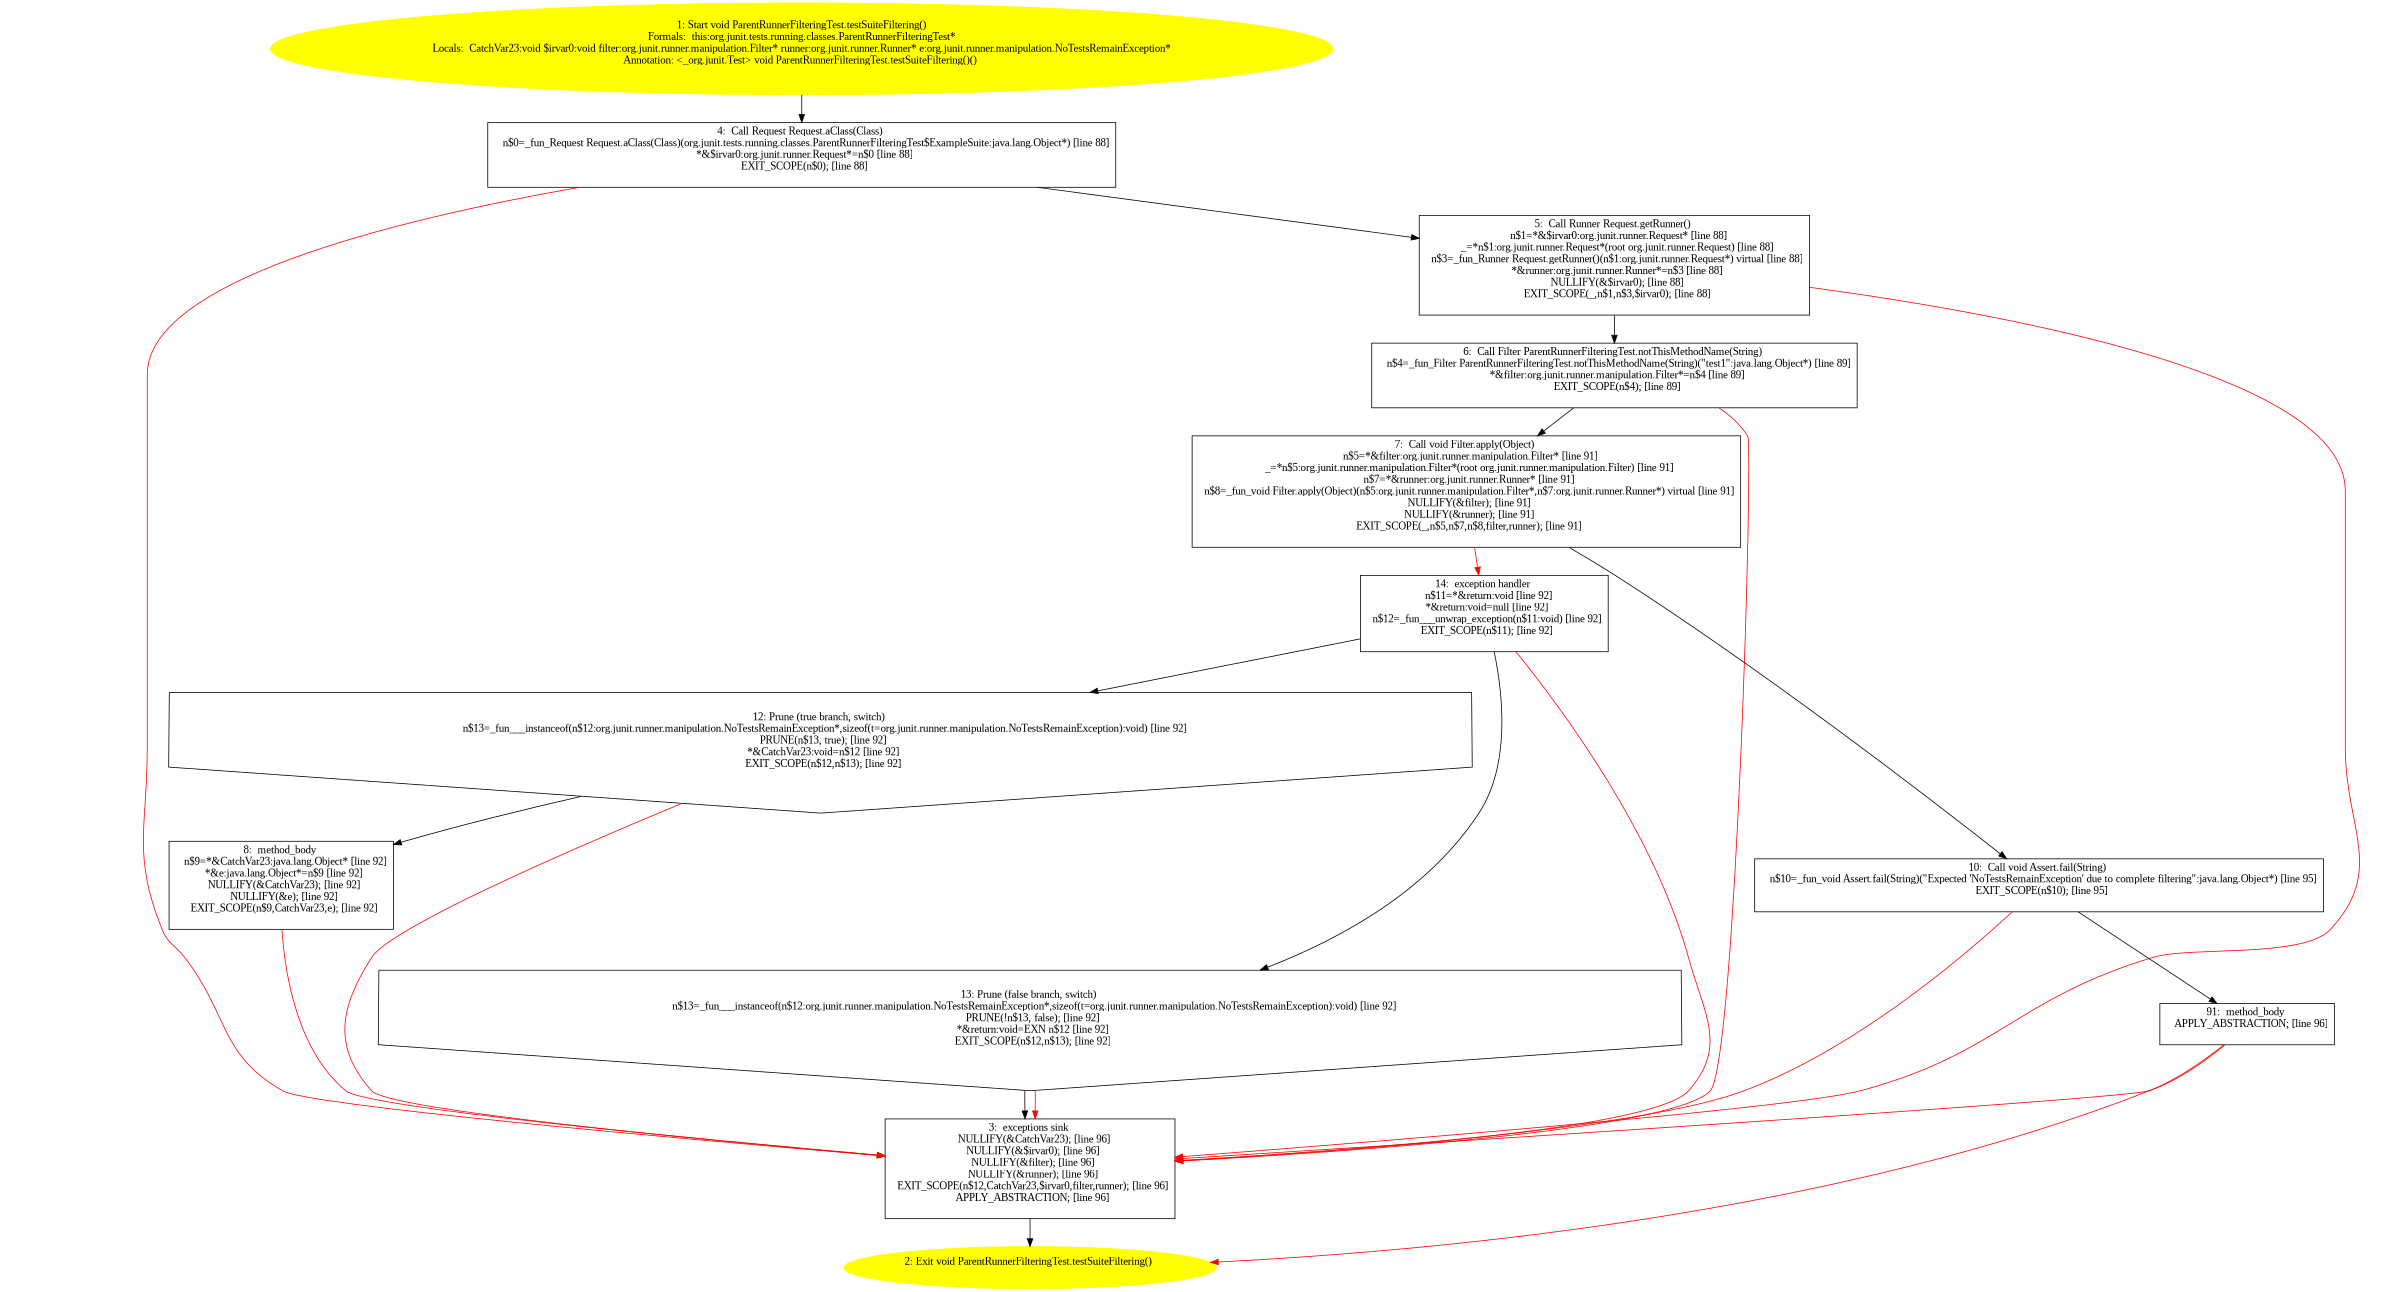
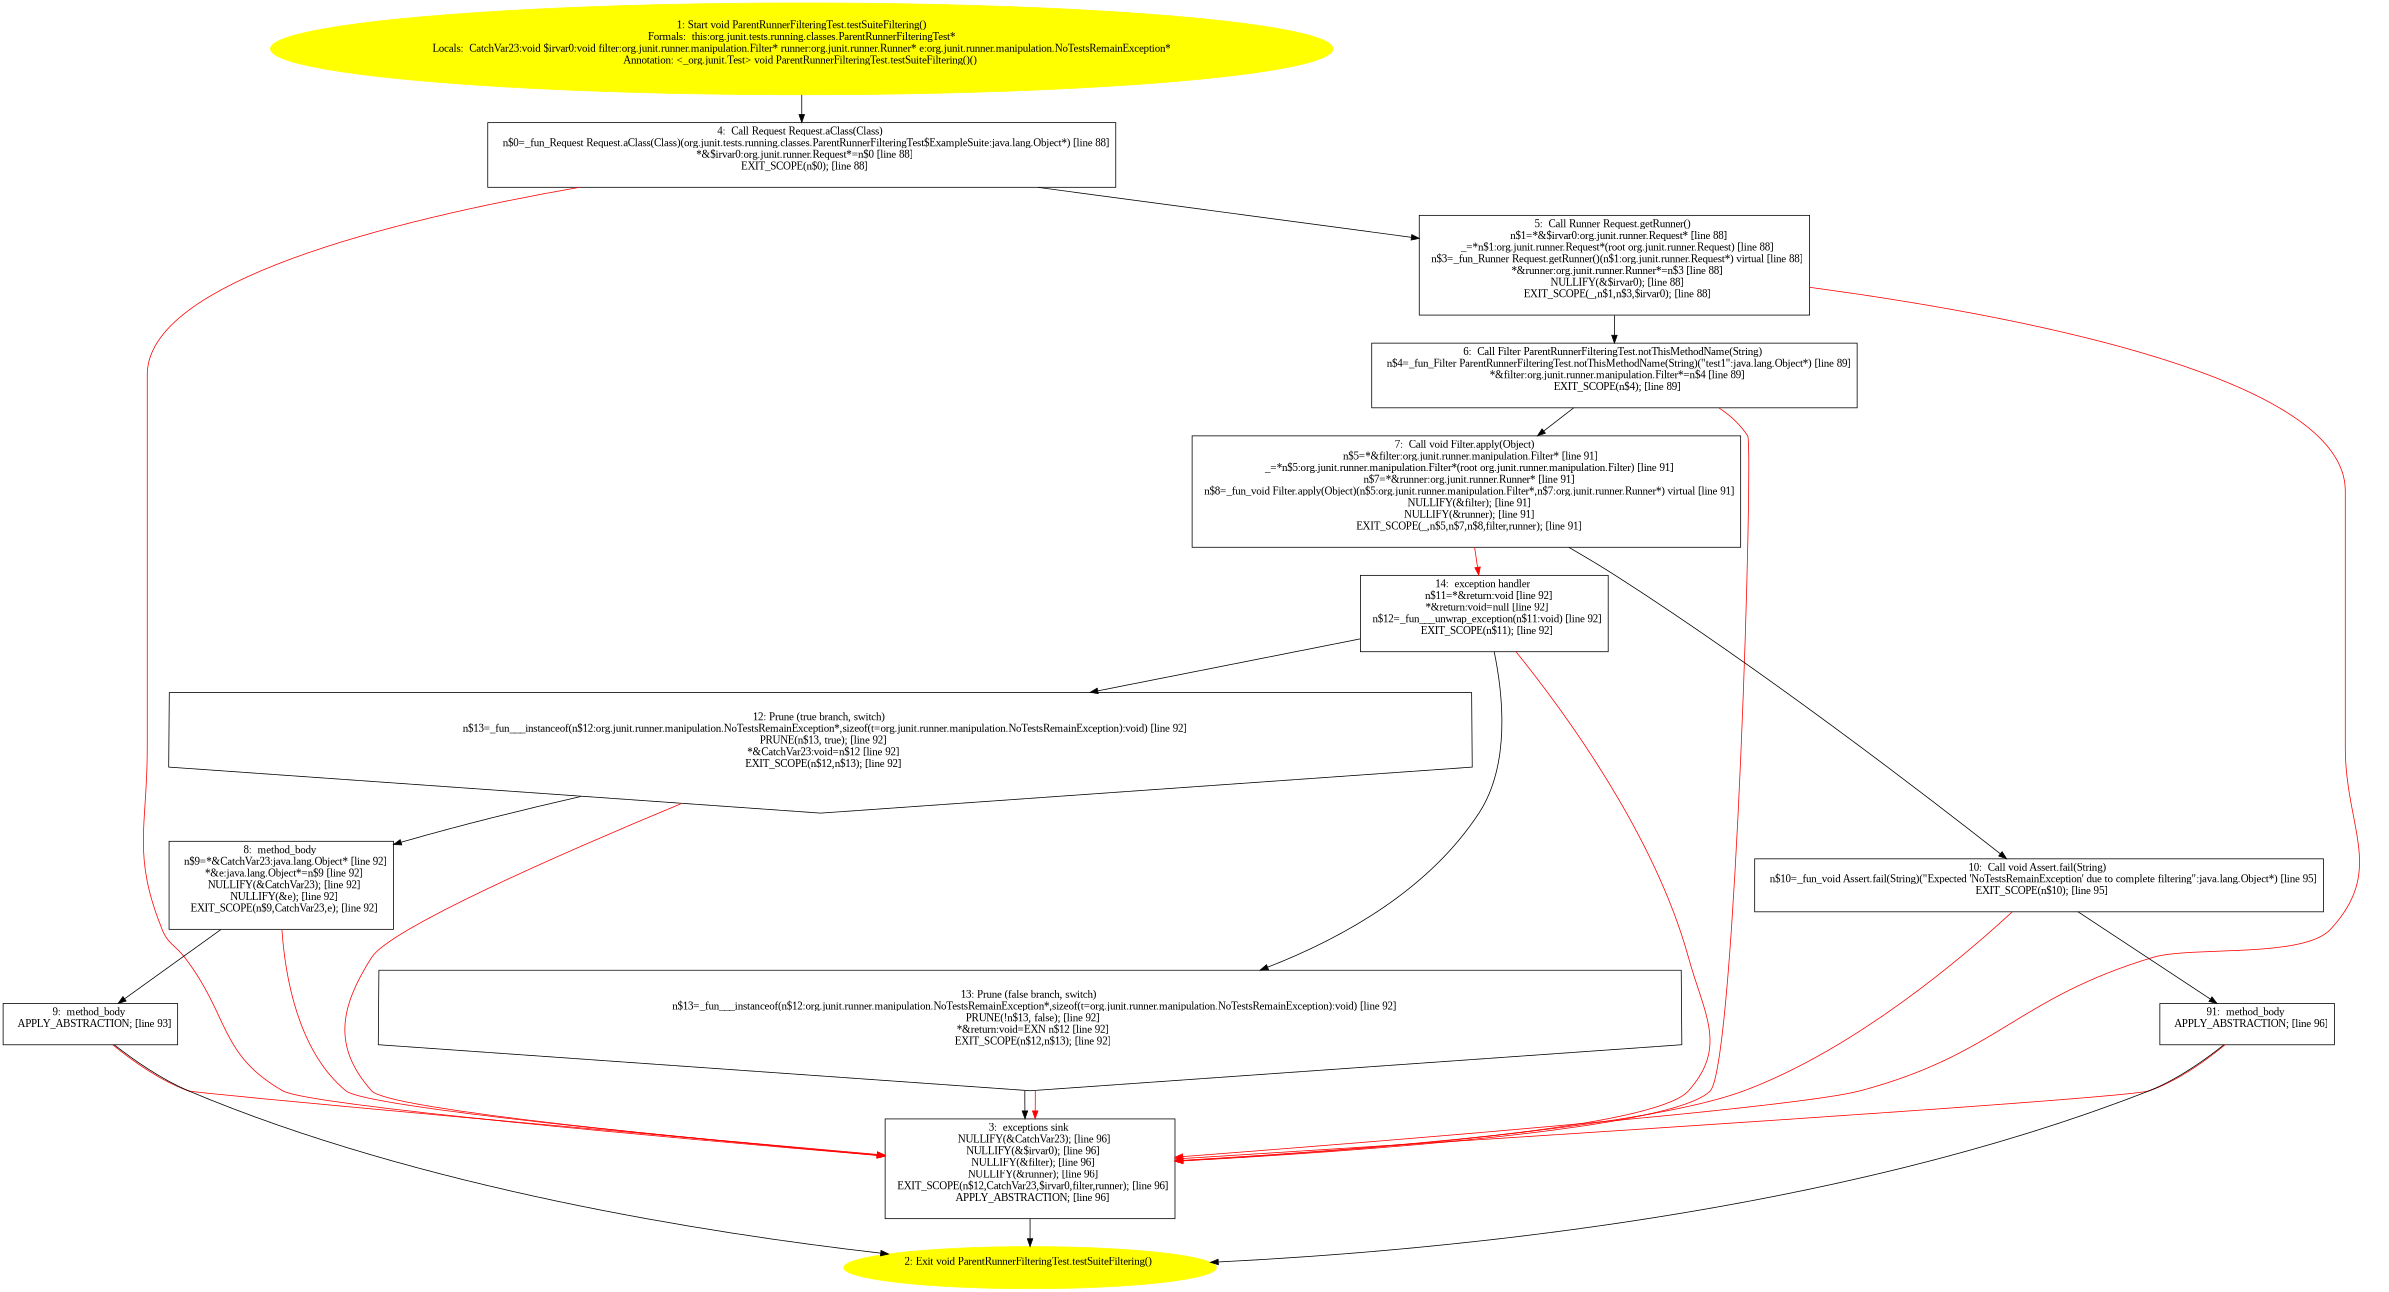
none -> (90, 1024)
(1734, 1203) -> (1734, 1203)
